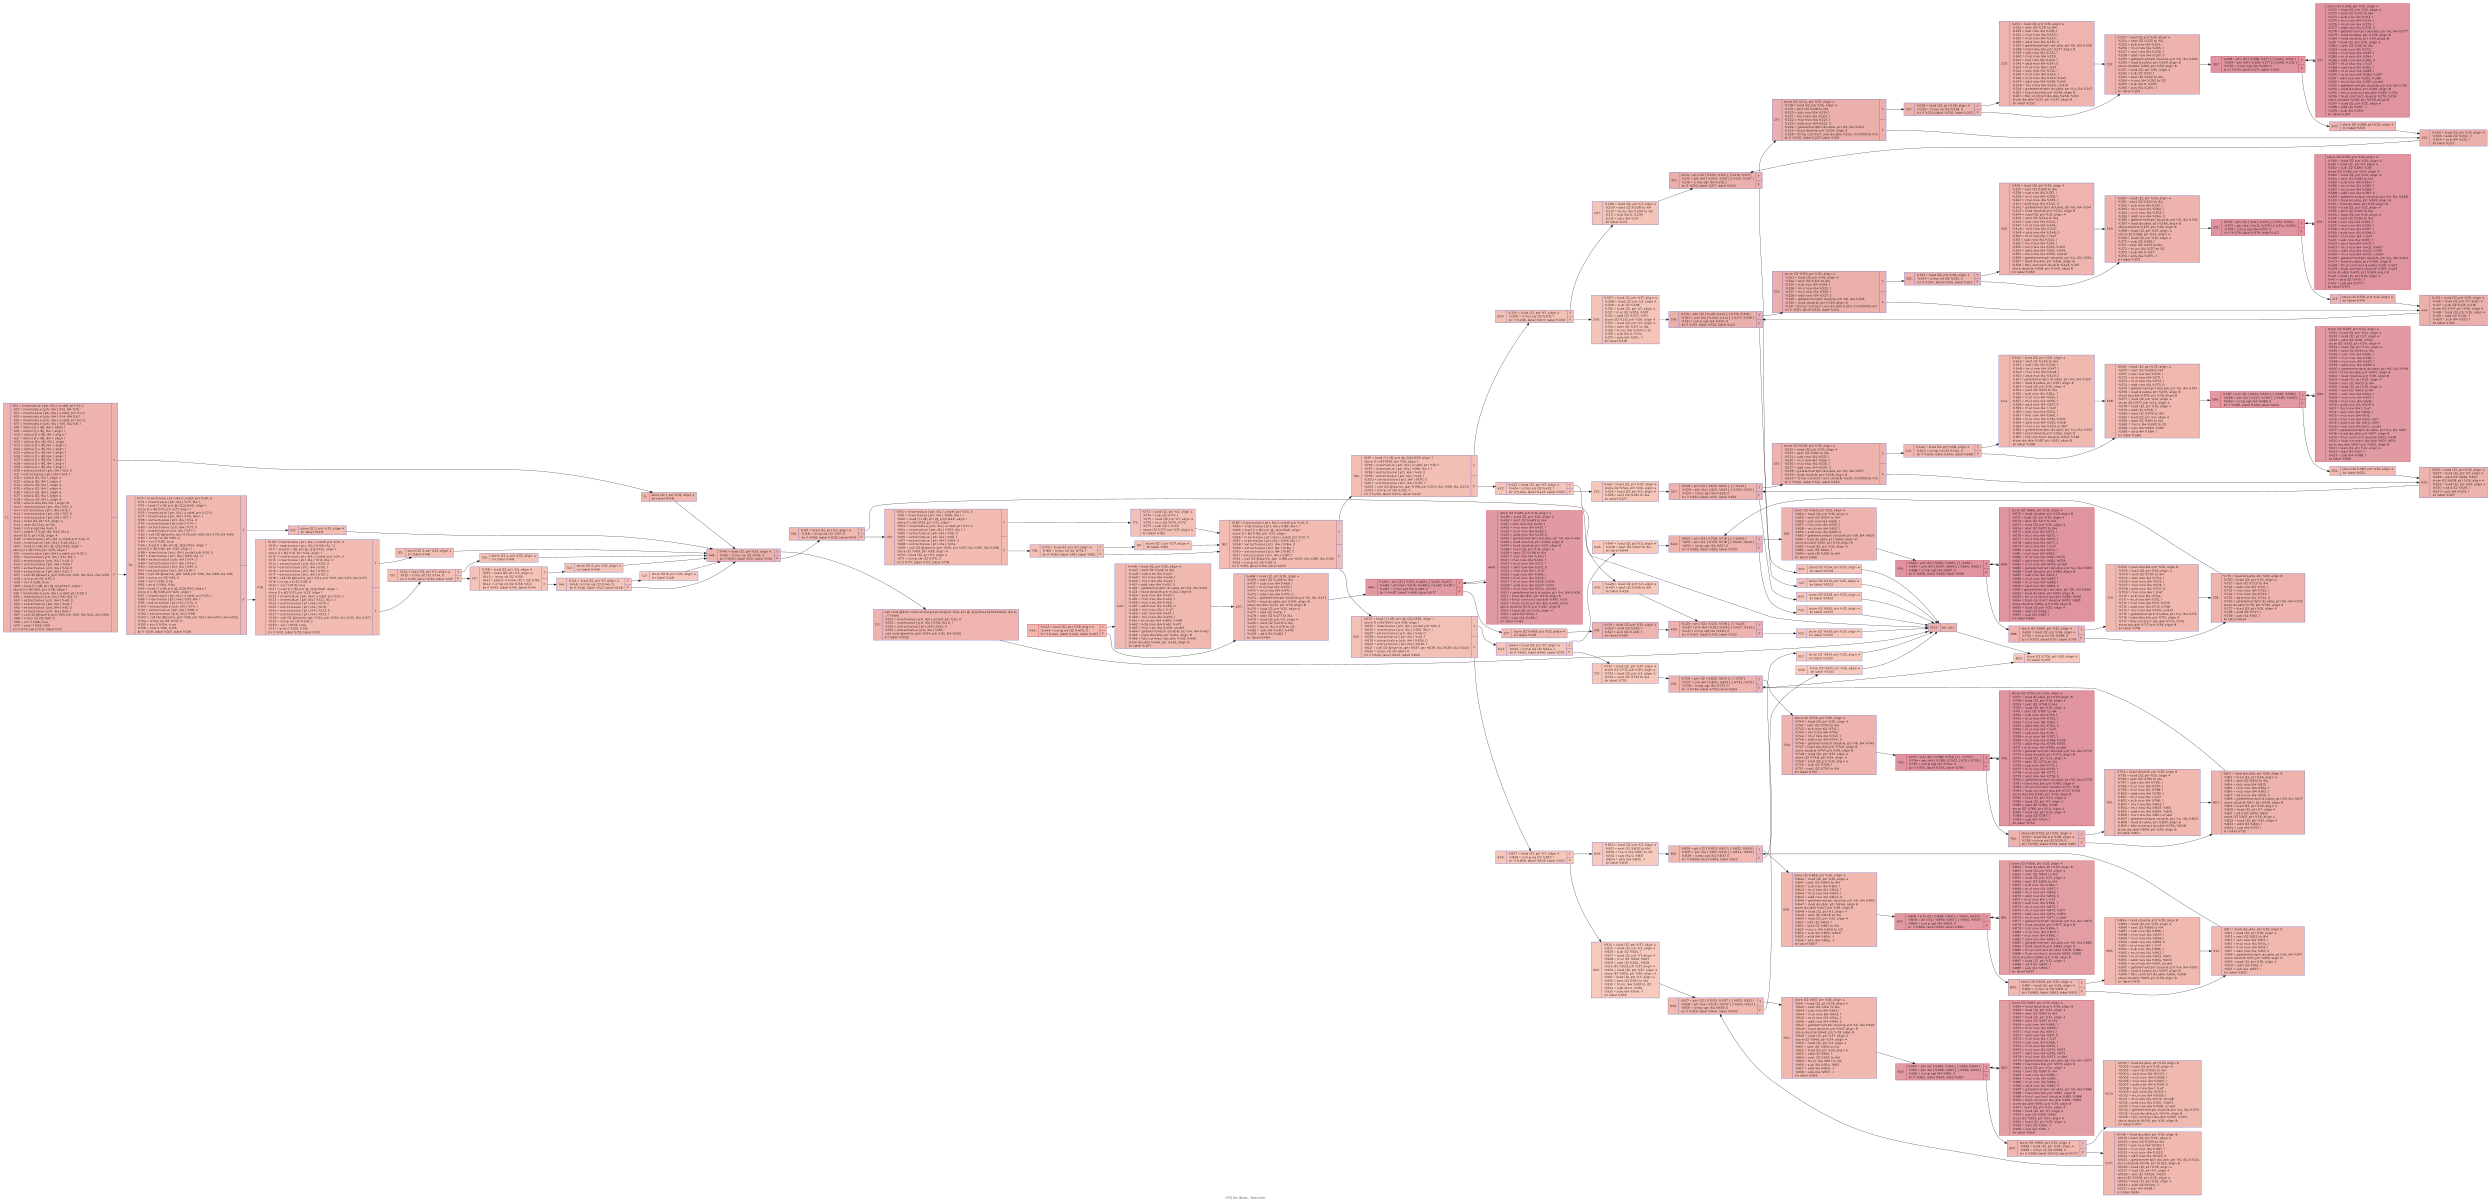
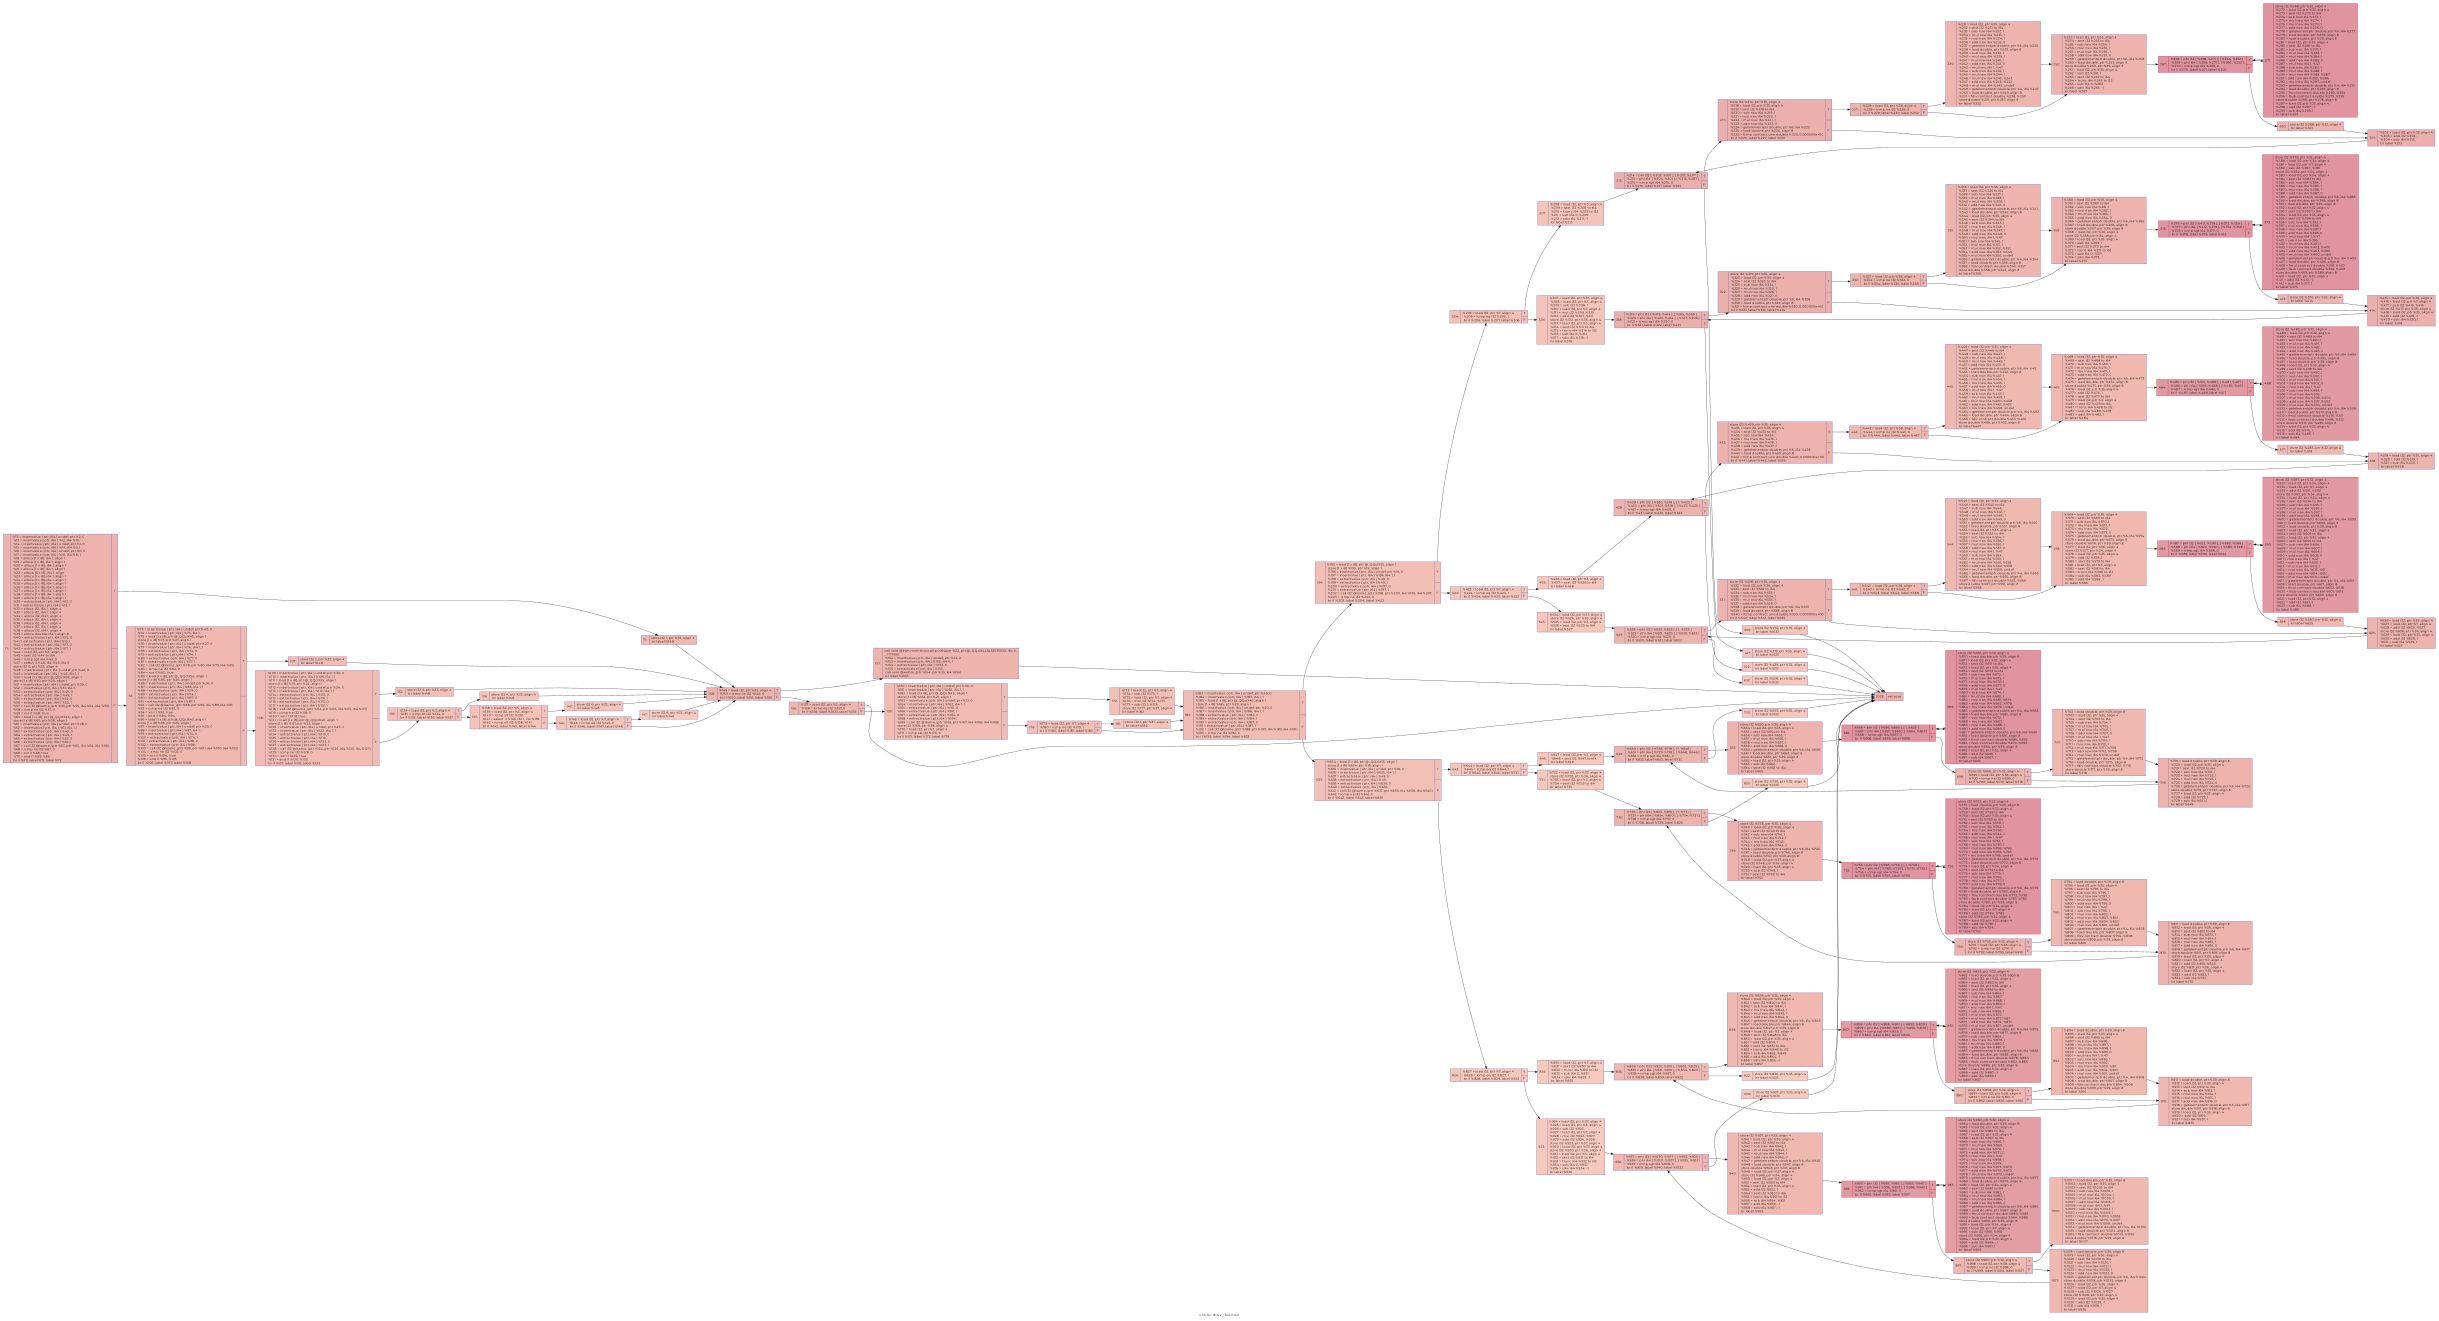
none -> (1775, 443)
(1067, 630) -> (1889, 432)
(1992, 643) -> (1837, 742)
(2143, 1077) -> (2089, 1195)
